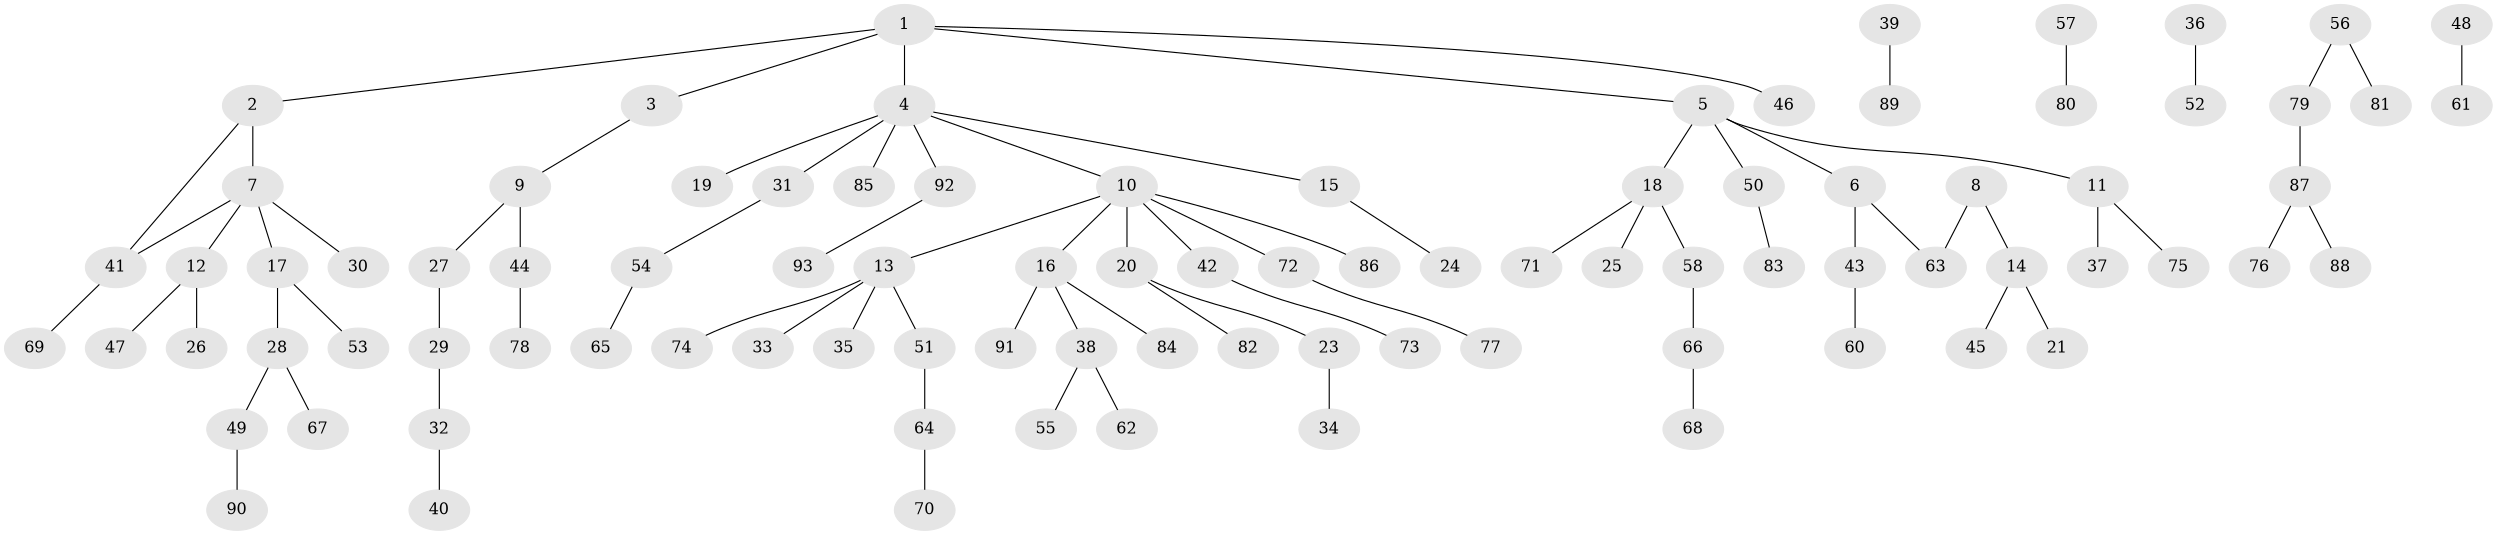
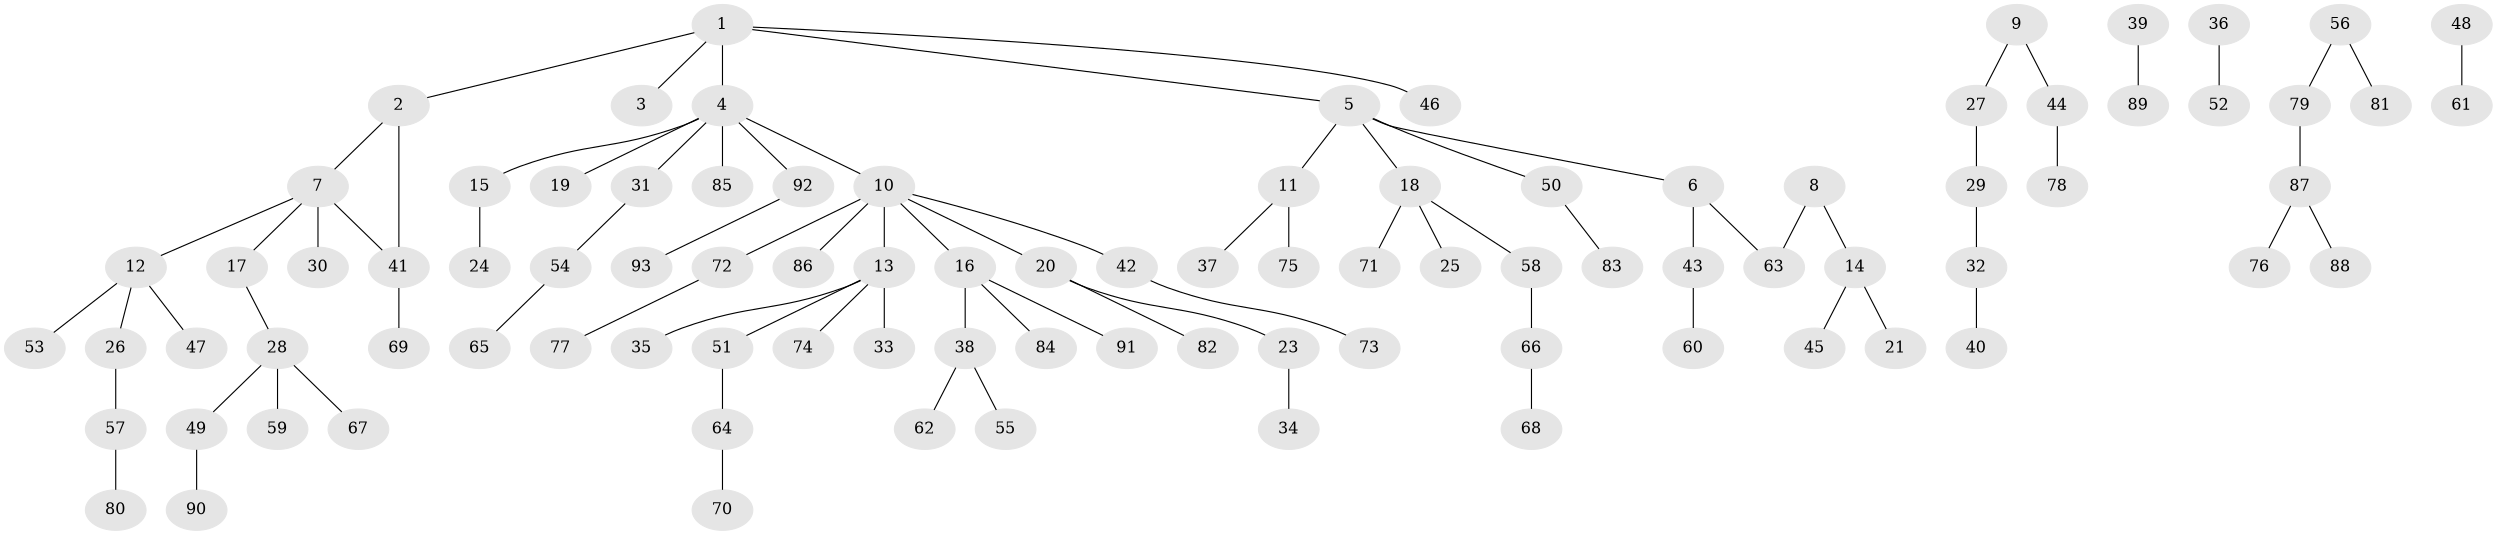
(586, 146) -> none
(318, 308) -> (85, 308)
none -> (116, 389)
none -> (278, 429)
